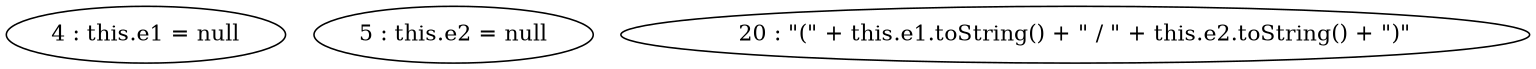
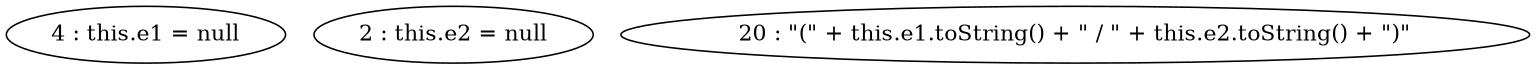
(454, 35) -> (454, 35)
